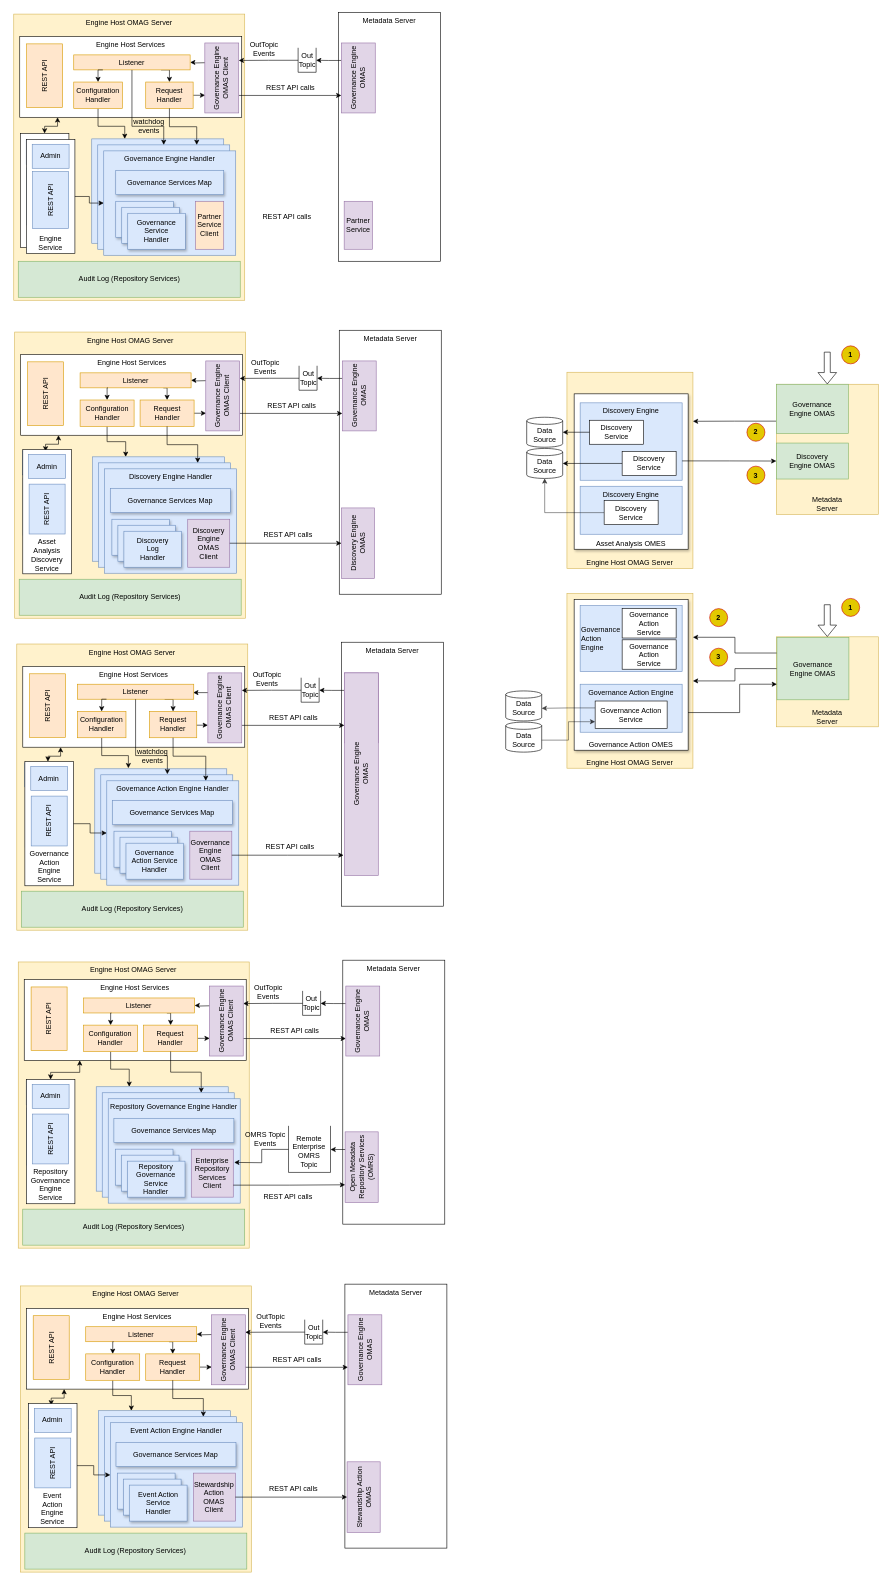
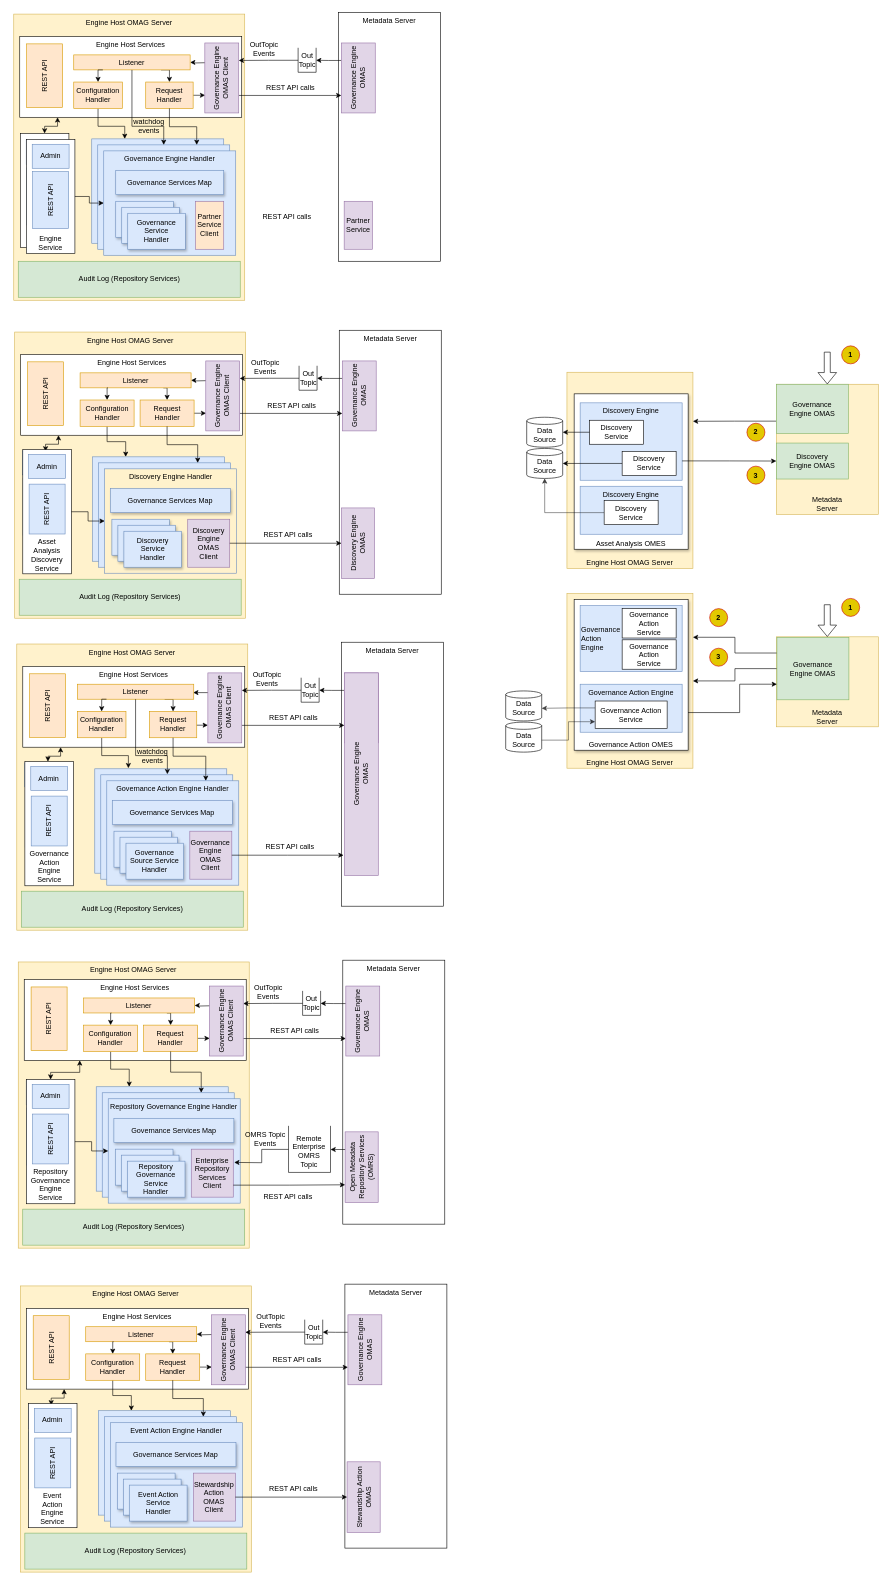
none -> (88, 520)
(170, 521) -> (170, 521)
(153, 549) -> (153, 549)
(90, 833) -> none
(155, 861) -> (155, 861)
none -> (88, 1142)
(85, 1466) -> none
